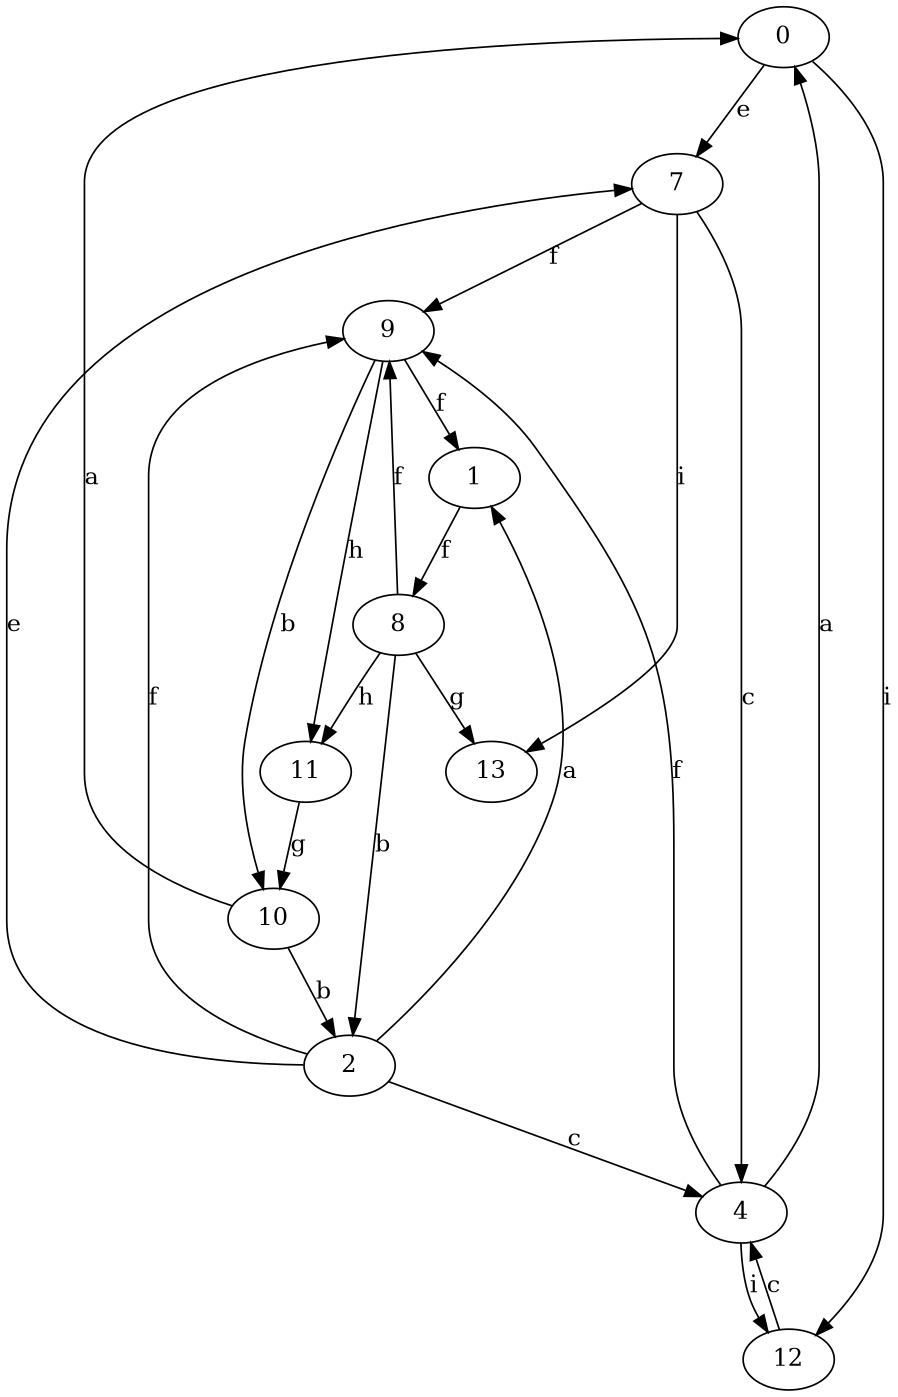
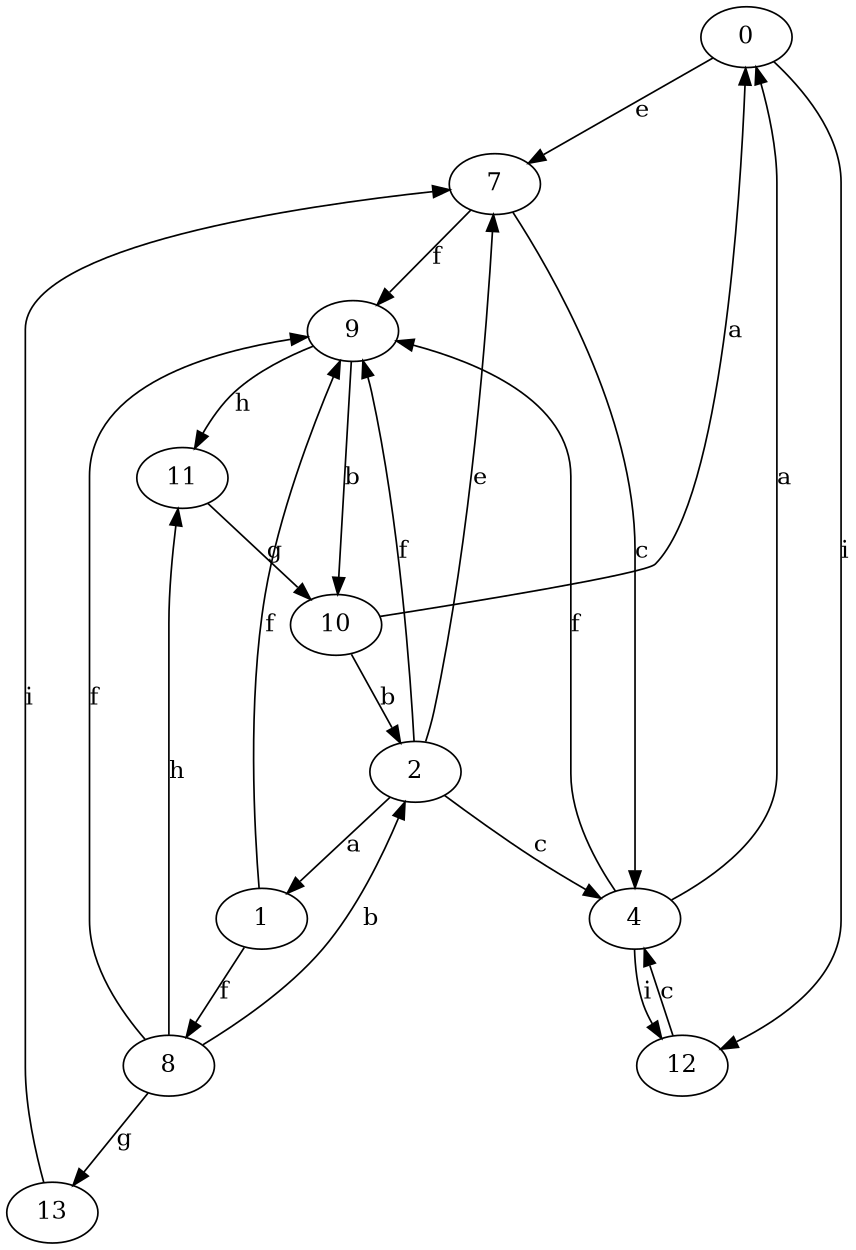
(427, 397) -> (261, 627)
(677, 512) -> (25, 533)
